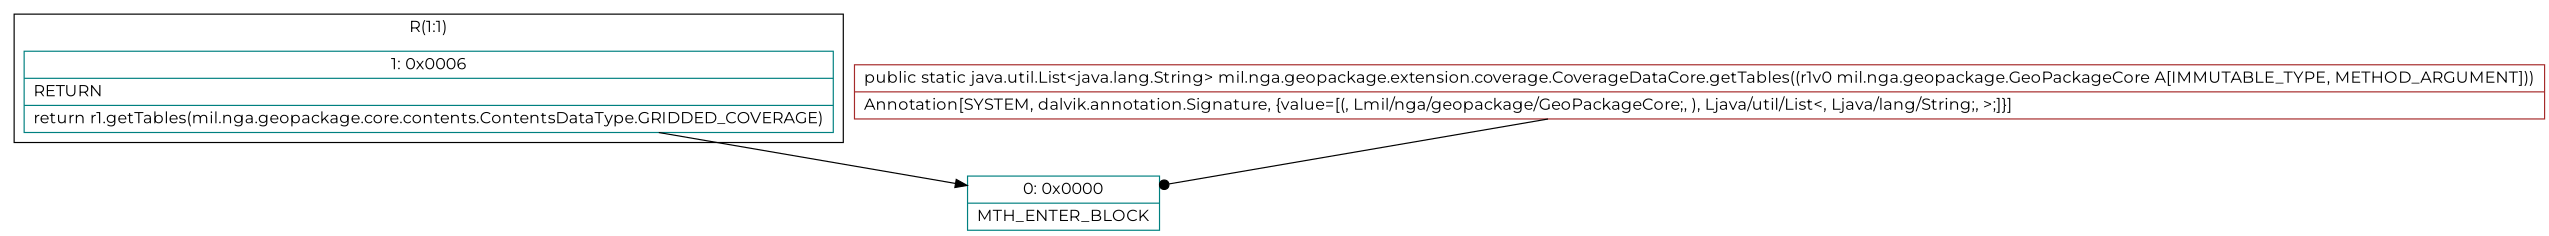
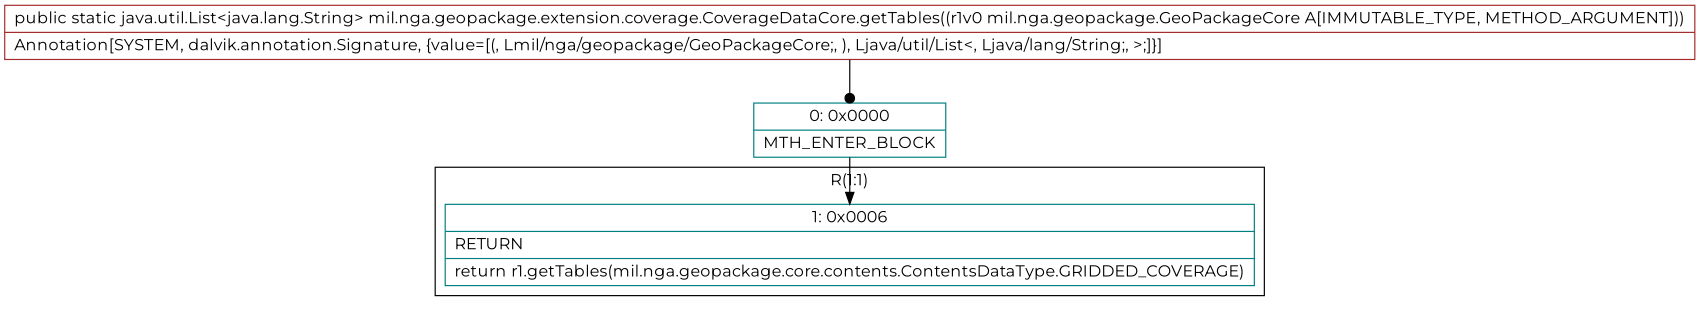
(807, 158) -> (850, 175)
